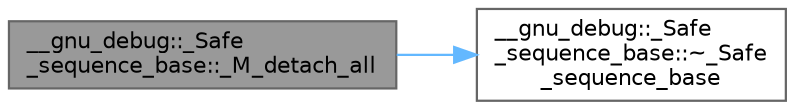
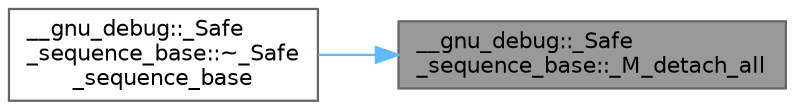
(425, 55) -> (347, 55)
